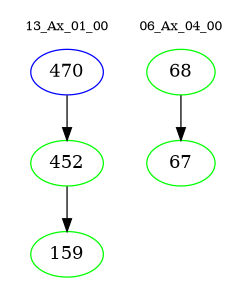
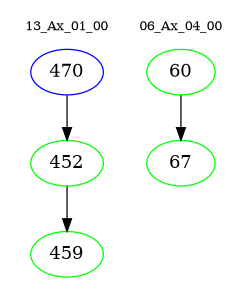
(181, 72) -> (181, 72)
(67, 254) -> (67, 254)
